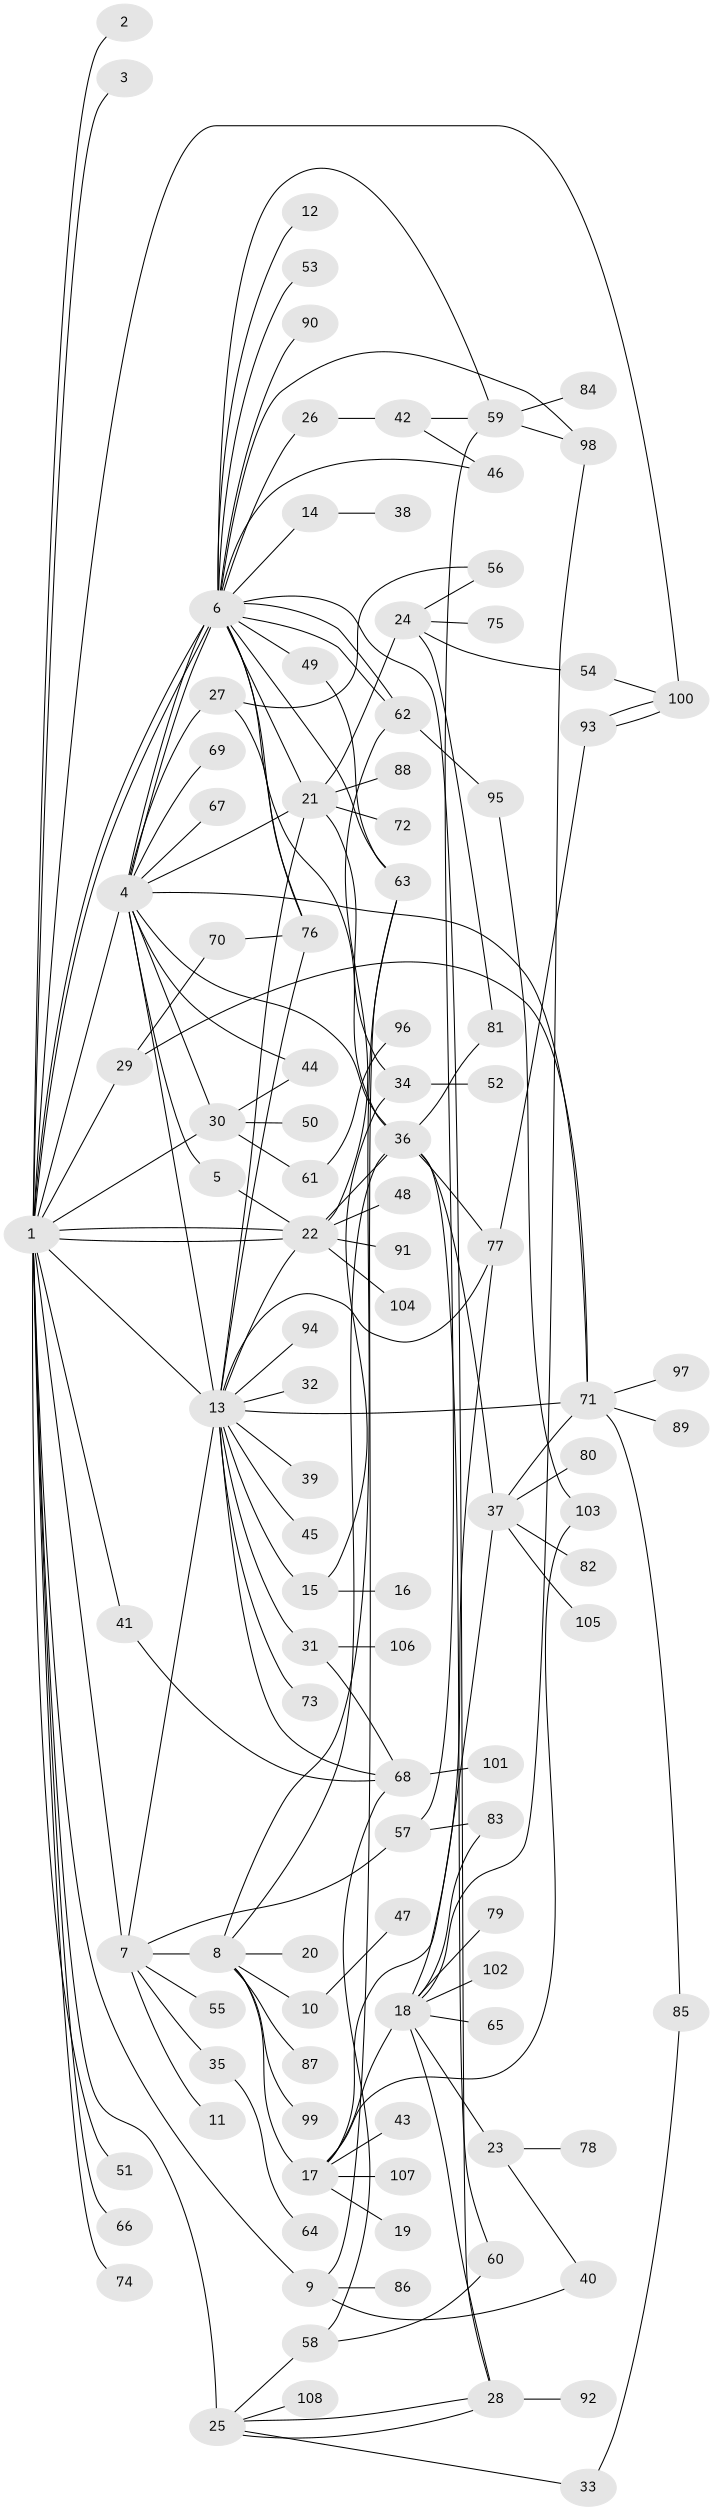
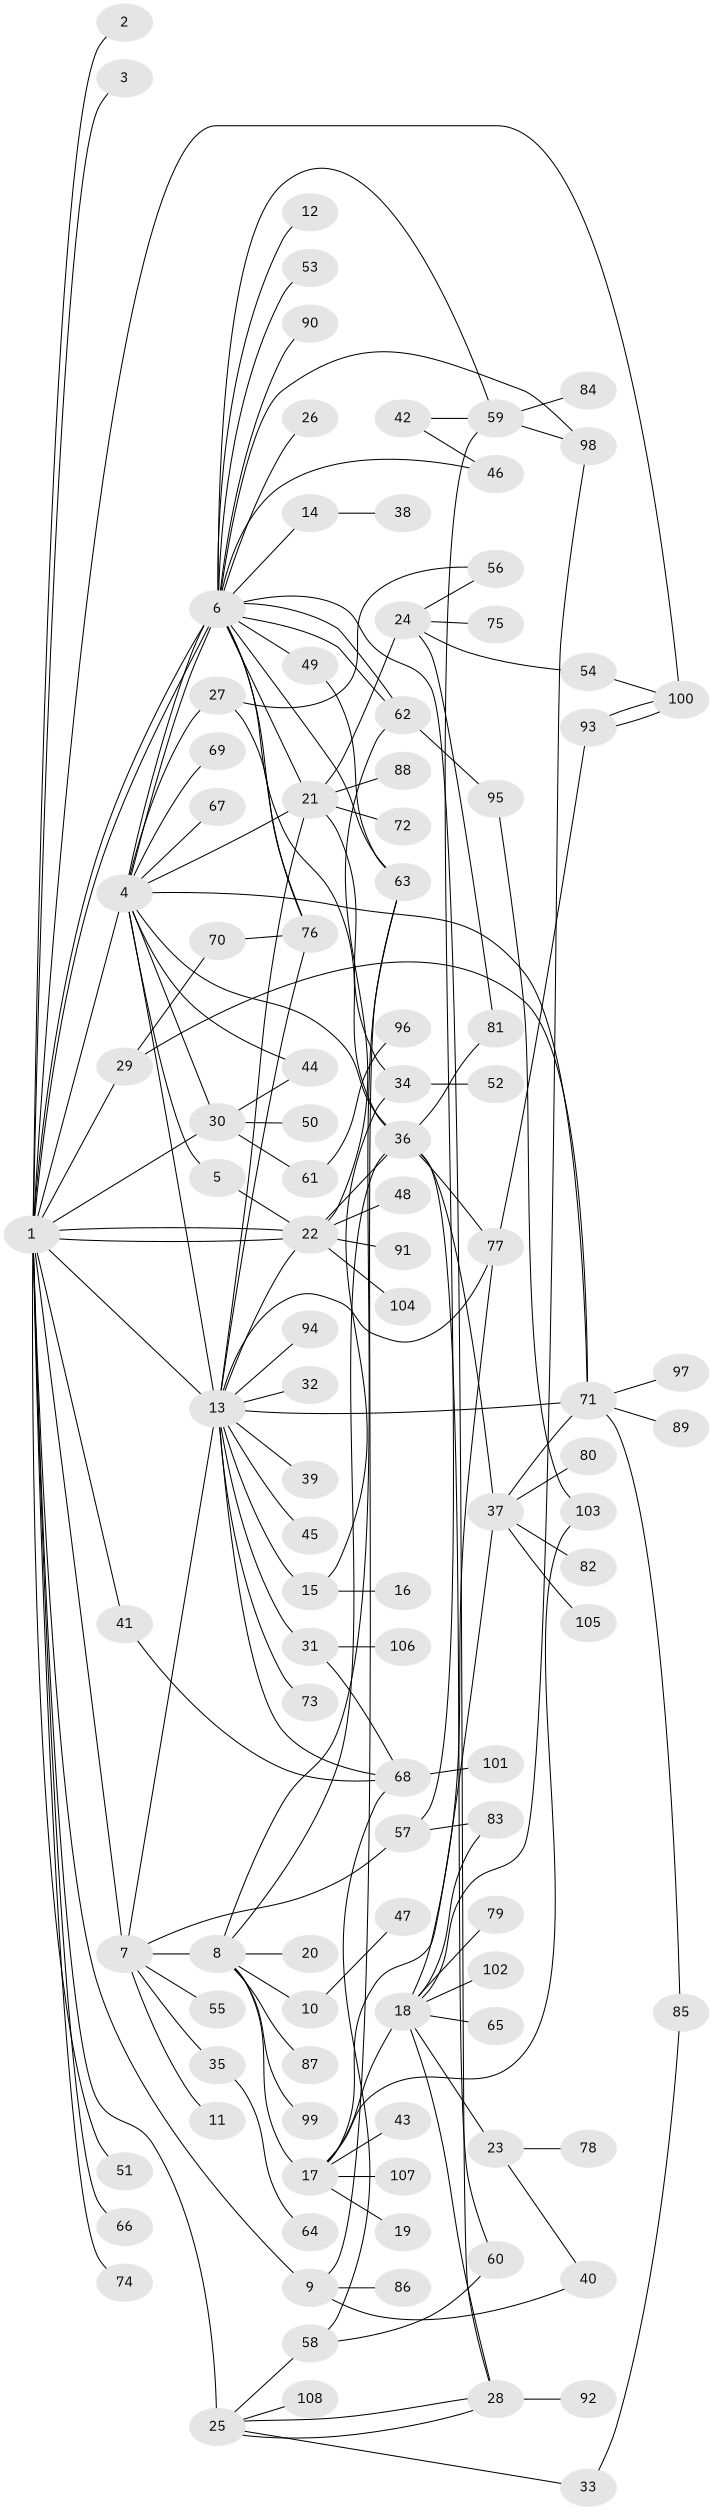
(357, 418) -> none
